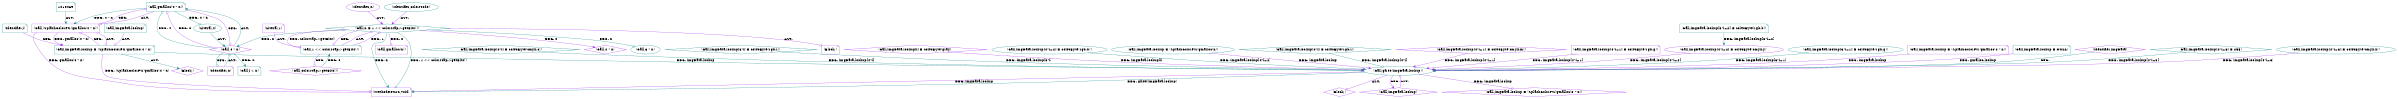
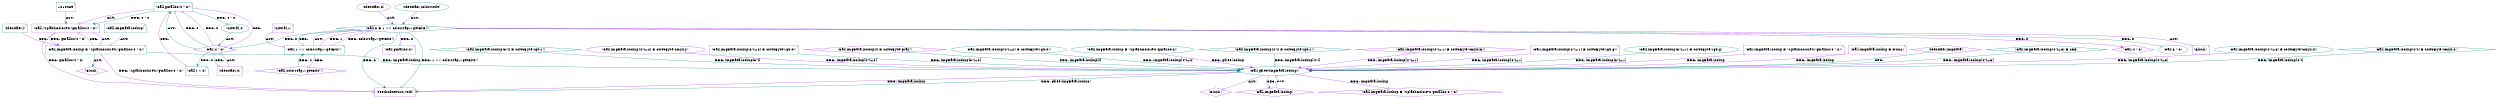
(121, 15) -> (162, 44)
(345, 35) -> (322, 32)
(1724, 38) -> (1018, 65)
(2042, 50) -> (1877, 50)
(1318, 60) -> (1228, 60)
(1978, 60) -> (1815, 60)
(1155, 64) -> (1072, 63)
